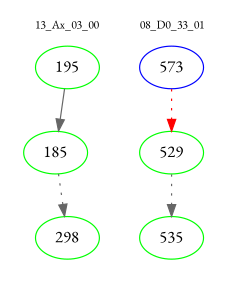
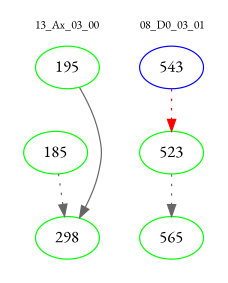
(172, 25) -> (172, 25)
(172, 67) -> (172, 67)
(62, 104) -> (101, 147)
(172, 153) -> (172, 153)
(172, 238) -> (172, 238)
